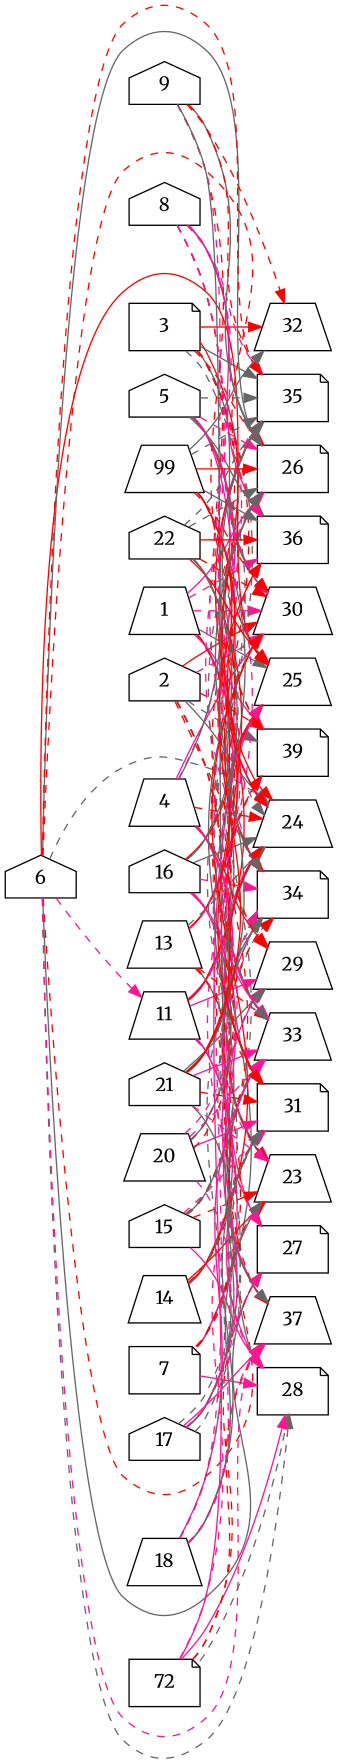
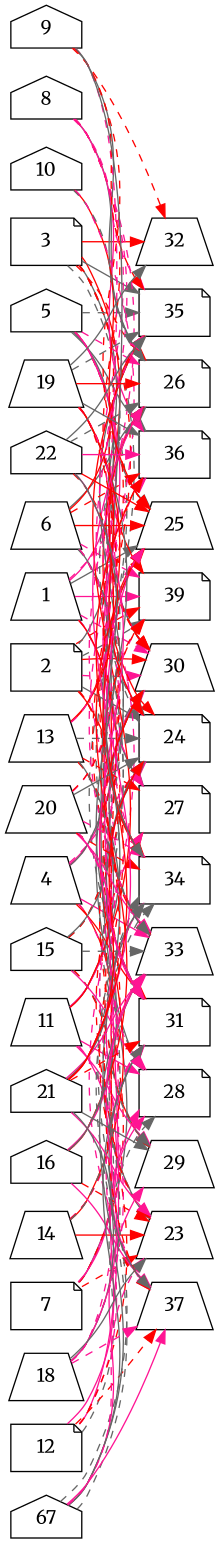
(107, 60) -> (109, 431)
none -> (46, 171)
(165, 469) -> (46, 384)
(223, 481) -> (104, 396)
(222, 540) -> (104, 455)
(231, 604) -> none
(232, 650) -> (112, 497)
(165, 682) -> (46, 667)
(230, 748) -> none
(213, 782) -> (110, 767)
(232, 792) -> (114, 753)
(222, 812) -> (105, 820)
(231, 814) -> (113, 728)
(293, 824) -> (175, 738)
(41, 879) -> (46, 526)
(92, 945) -> (104, 557)
(230, 989) -> (111, 1055)
(223, 1104) -> (109, 877)
(225, 1130) -> (108, 1158)
(220, 1178) -> none
(229, 1180) -> (111, 1106)
(227, 1215) -> (109, 1141)
(165, 1441) -> (46, 1519)
(165, 1683) -> (46, 1448)
